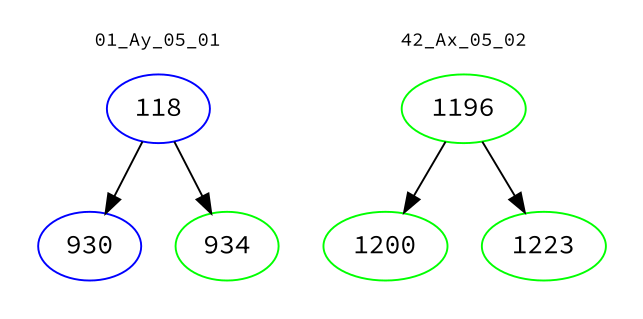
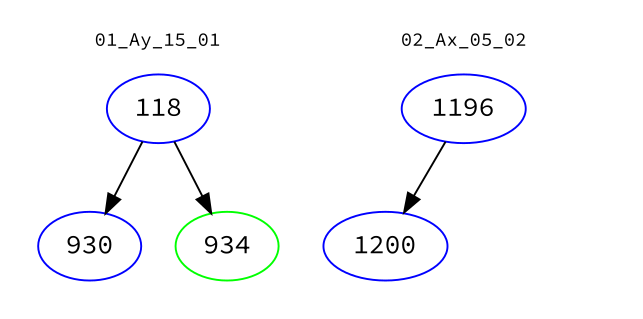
(158, 41) -> (158, 41)
(465, 41) -> (465, 41)
(464, 109) -> (464, 109)
(385, 246) -> (385, 246)
(544, 246) -> none
